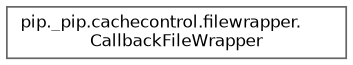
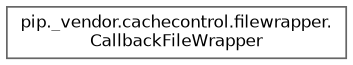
(177, 33) -> (177, 33)
